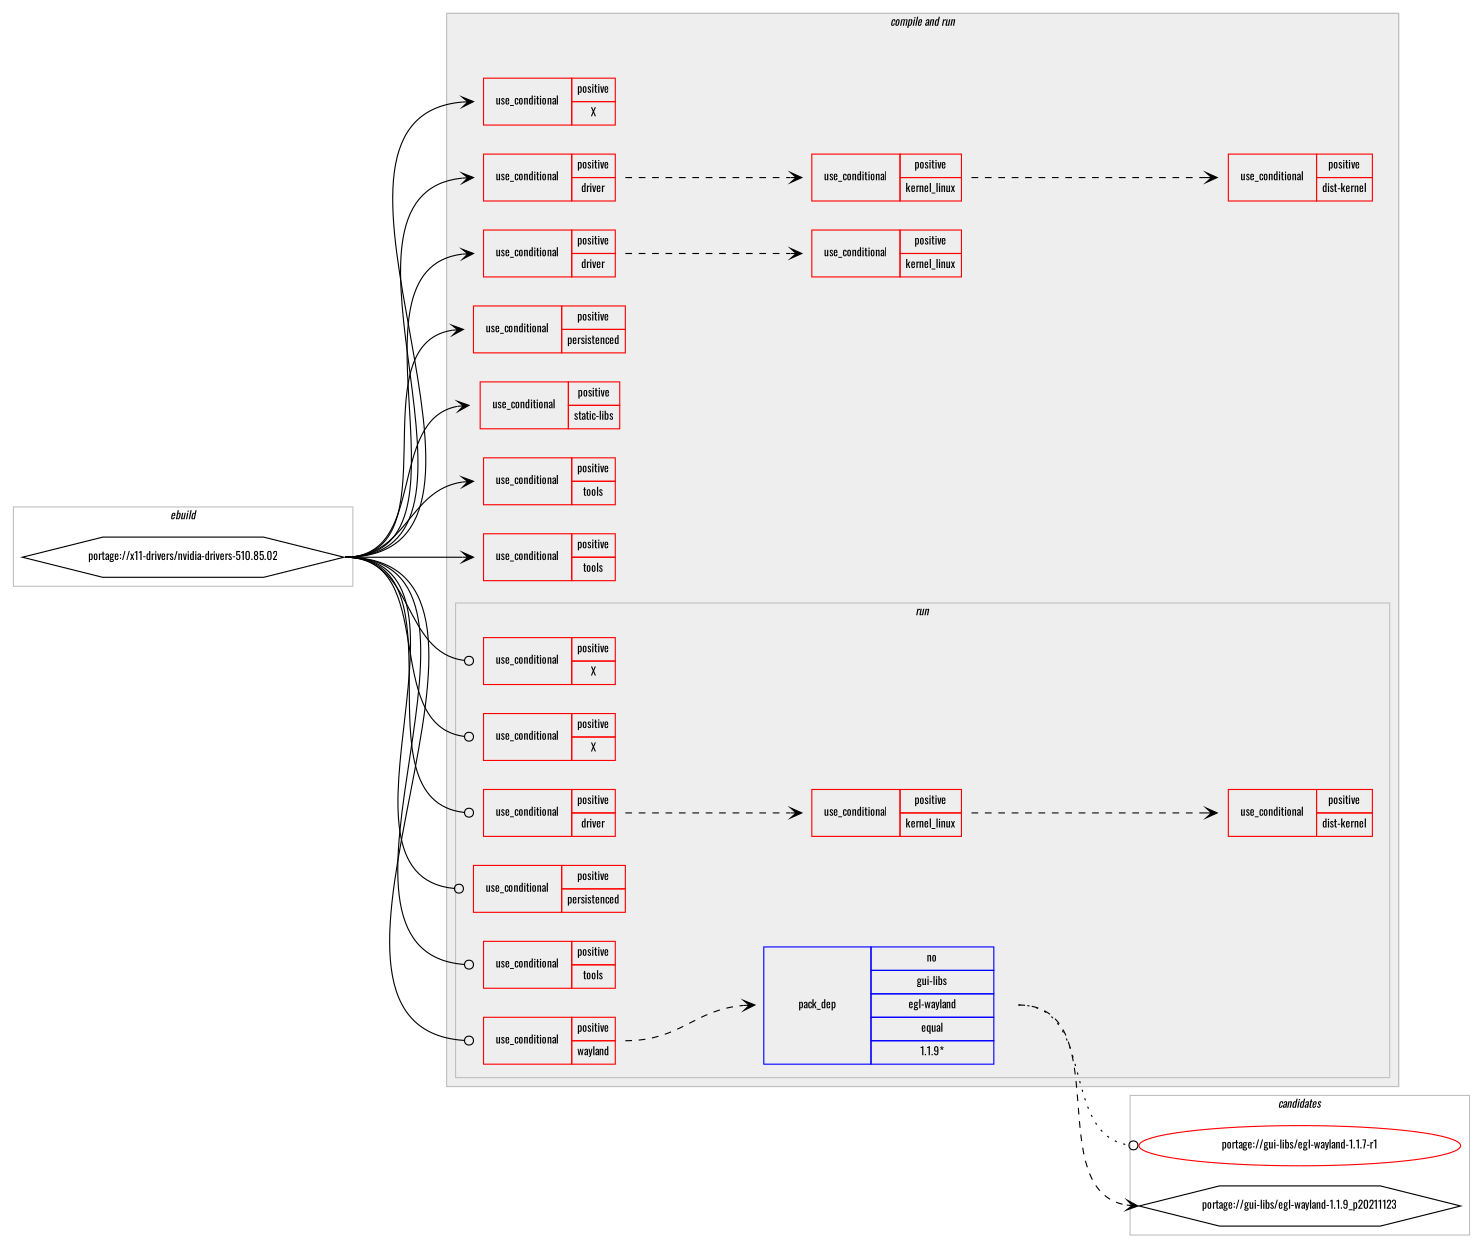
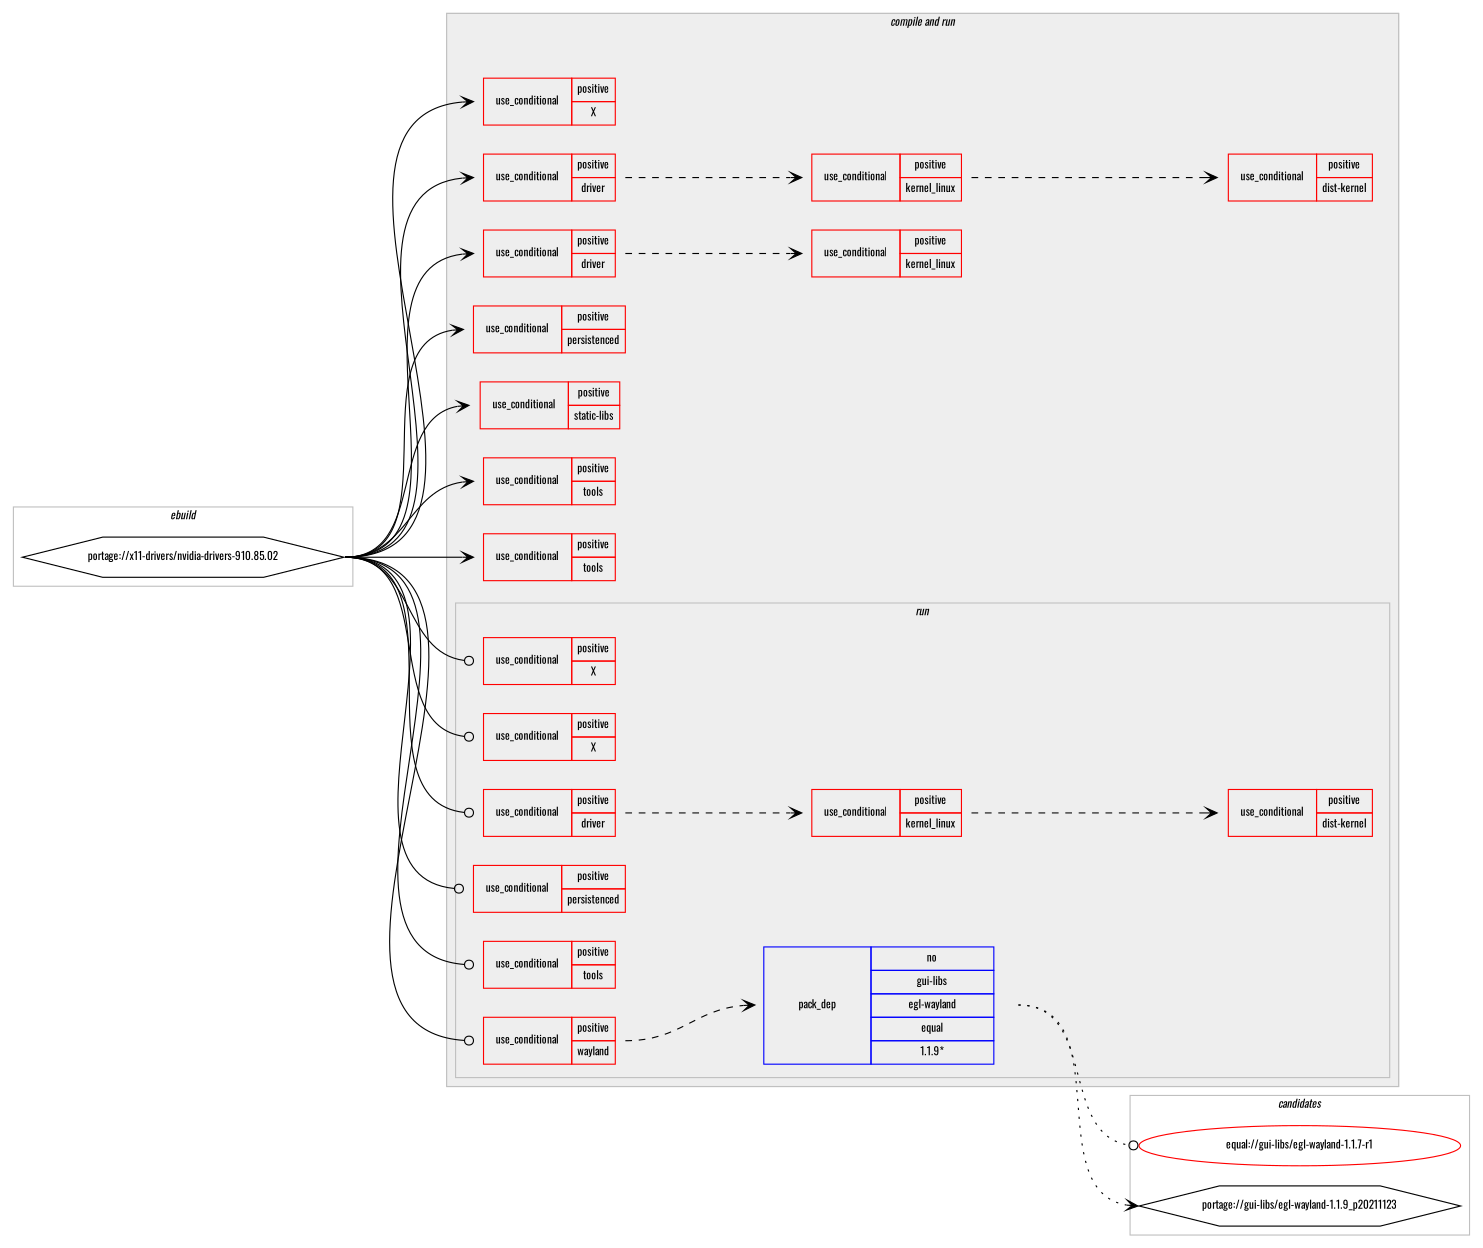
(183, 557) -> (183, 557)
(1078, 1100) -> (1078, 1100)
(1300, 1146) -> (1300, 1146)
